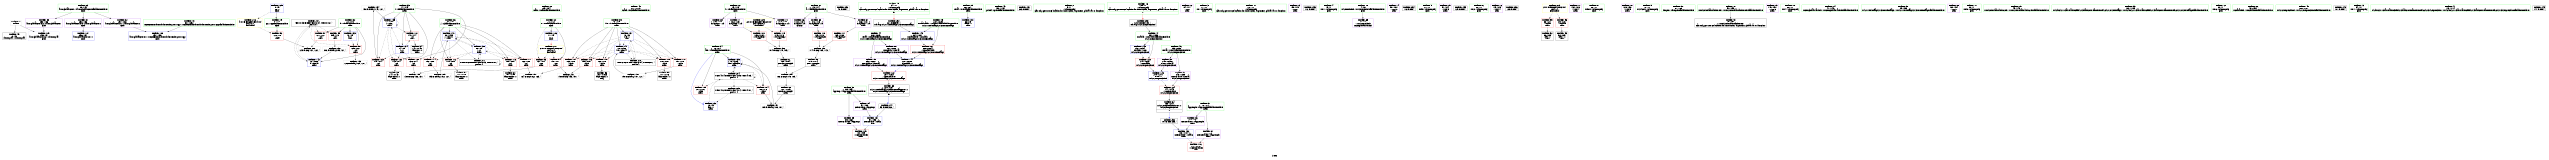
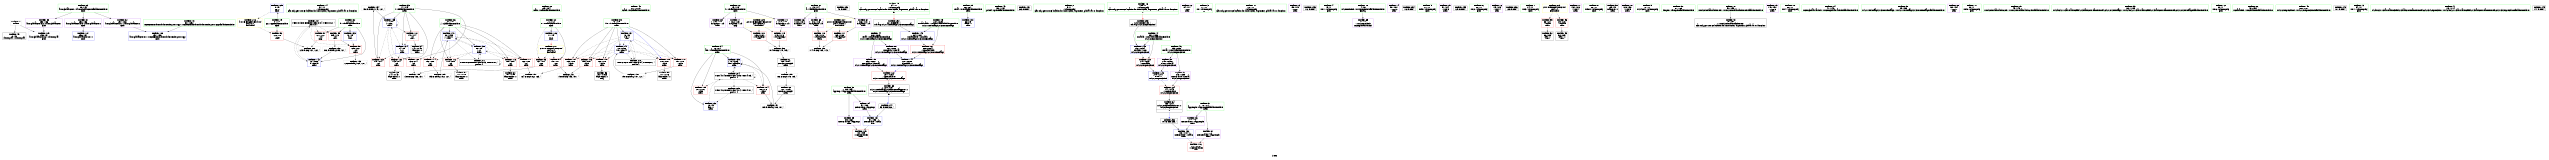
none -> (322, 8)
none -> (1530, 8)
none -> (1613, 8)
(1204, 11) -> (1204, 11)
(1363, 11) -> (1363, 11)
(276, 15) -> (278, 16)
(313, 23) -> (313, 23)
none -> (840, 23)
(735, 26) -> (735, 26)
(799, 26) -> (799, 26)
(1147, 29) -> (1134, 35)
(358, 35) -> (345, 42)
(320, 39) -> (320, 39)
(820, 39) -> (820, 39)
(645, 41) -> (645, 41)
(408, 43) -> (407, 42)
(813, 63) -> none
(510, 65) -> (510, 65)
(695, 79) -> (695, 79)
